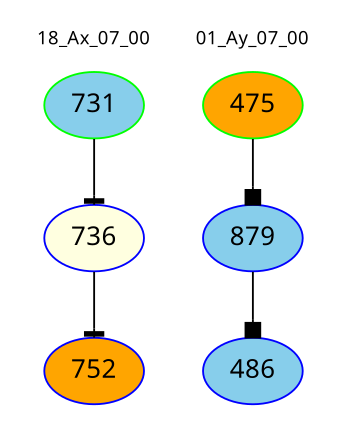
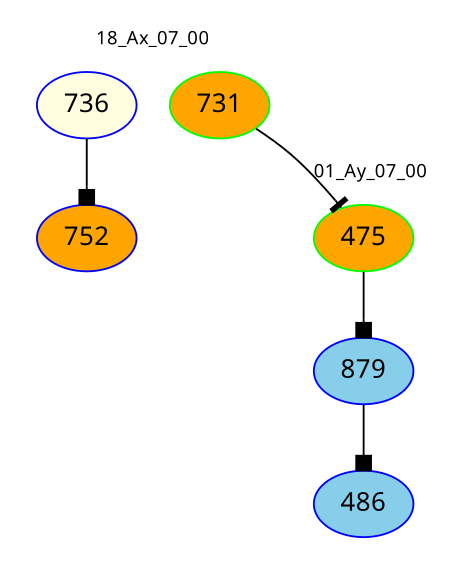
(94, 105) -> (220, 105)
(94, 167) -> (310, 173)
(94, 300) -> (87, 163)
